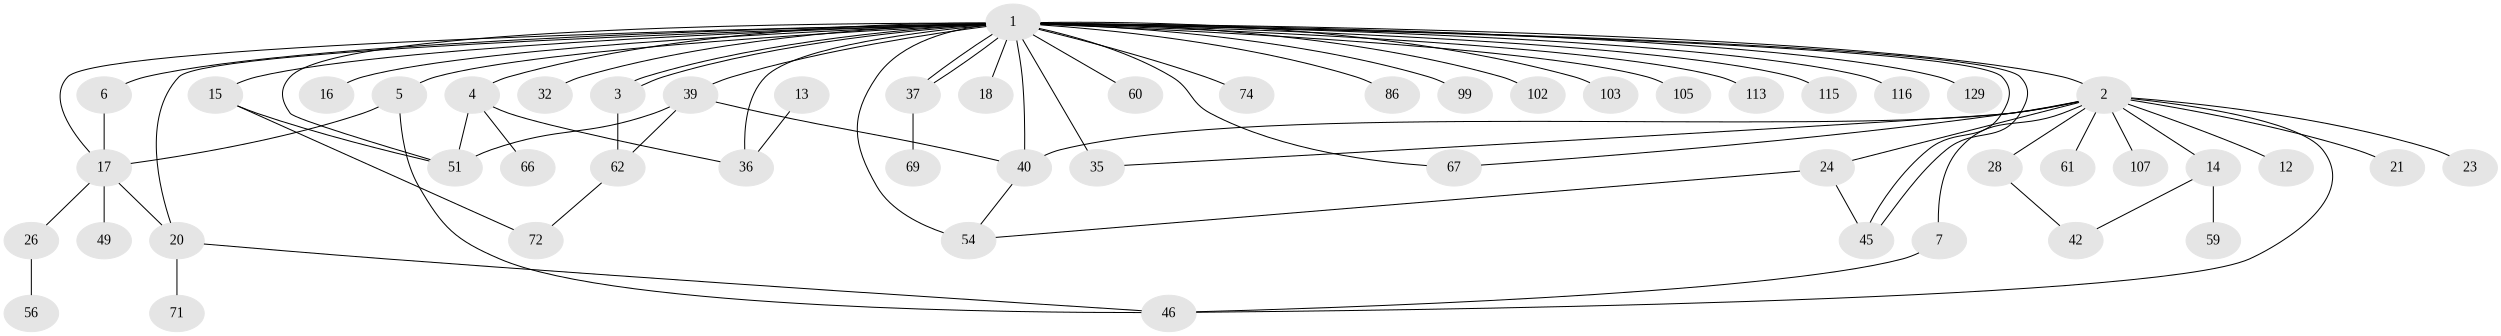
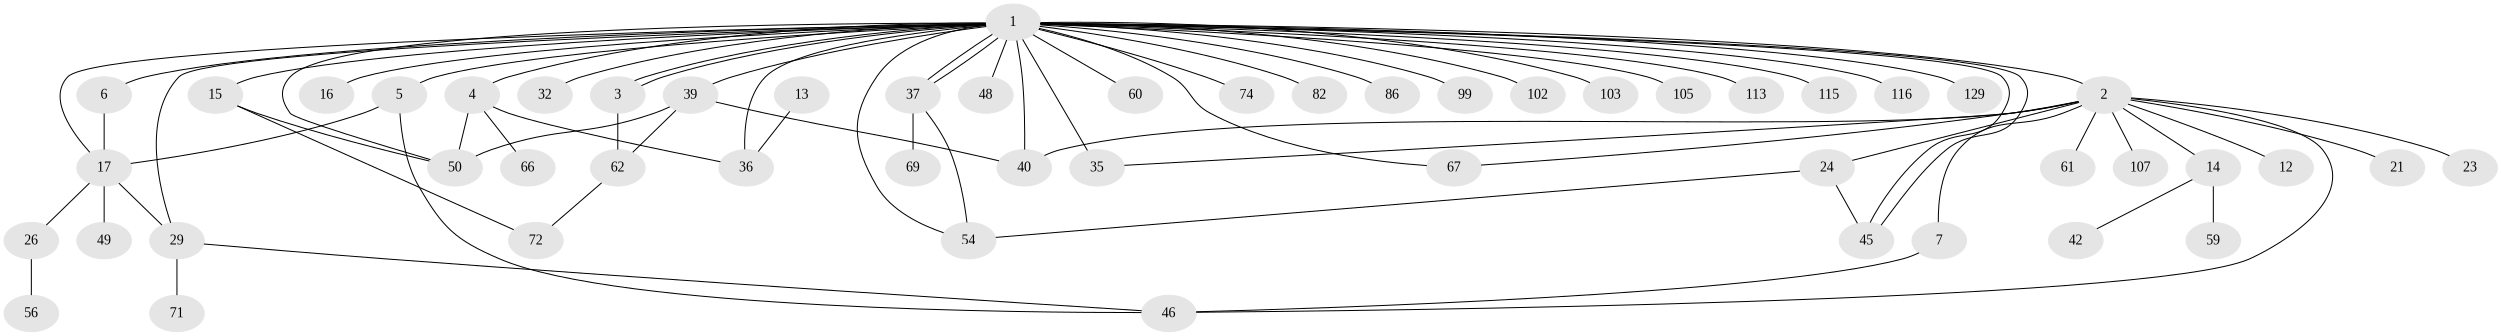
(986, 95) -> (986, 95)
none -> (1320, 95)
(455, 168) -> (455, 168)
(1995, 168) -> none
(996, 204) -> (955, 164)
(177, 241) -> (177, 241)
